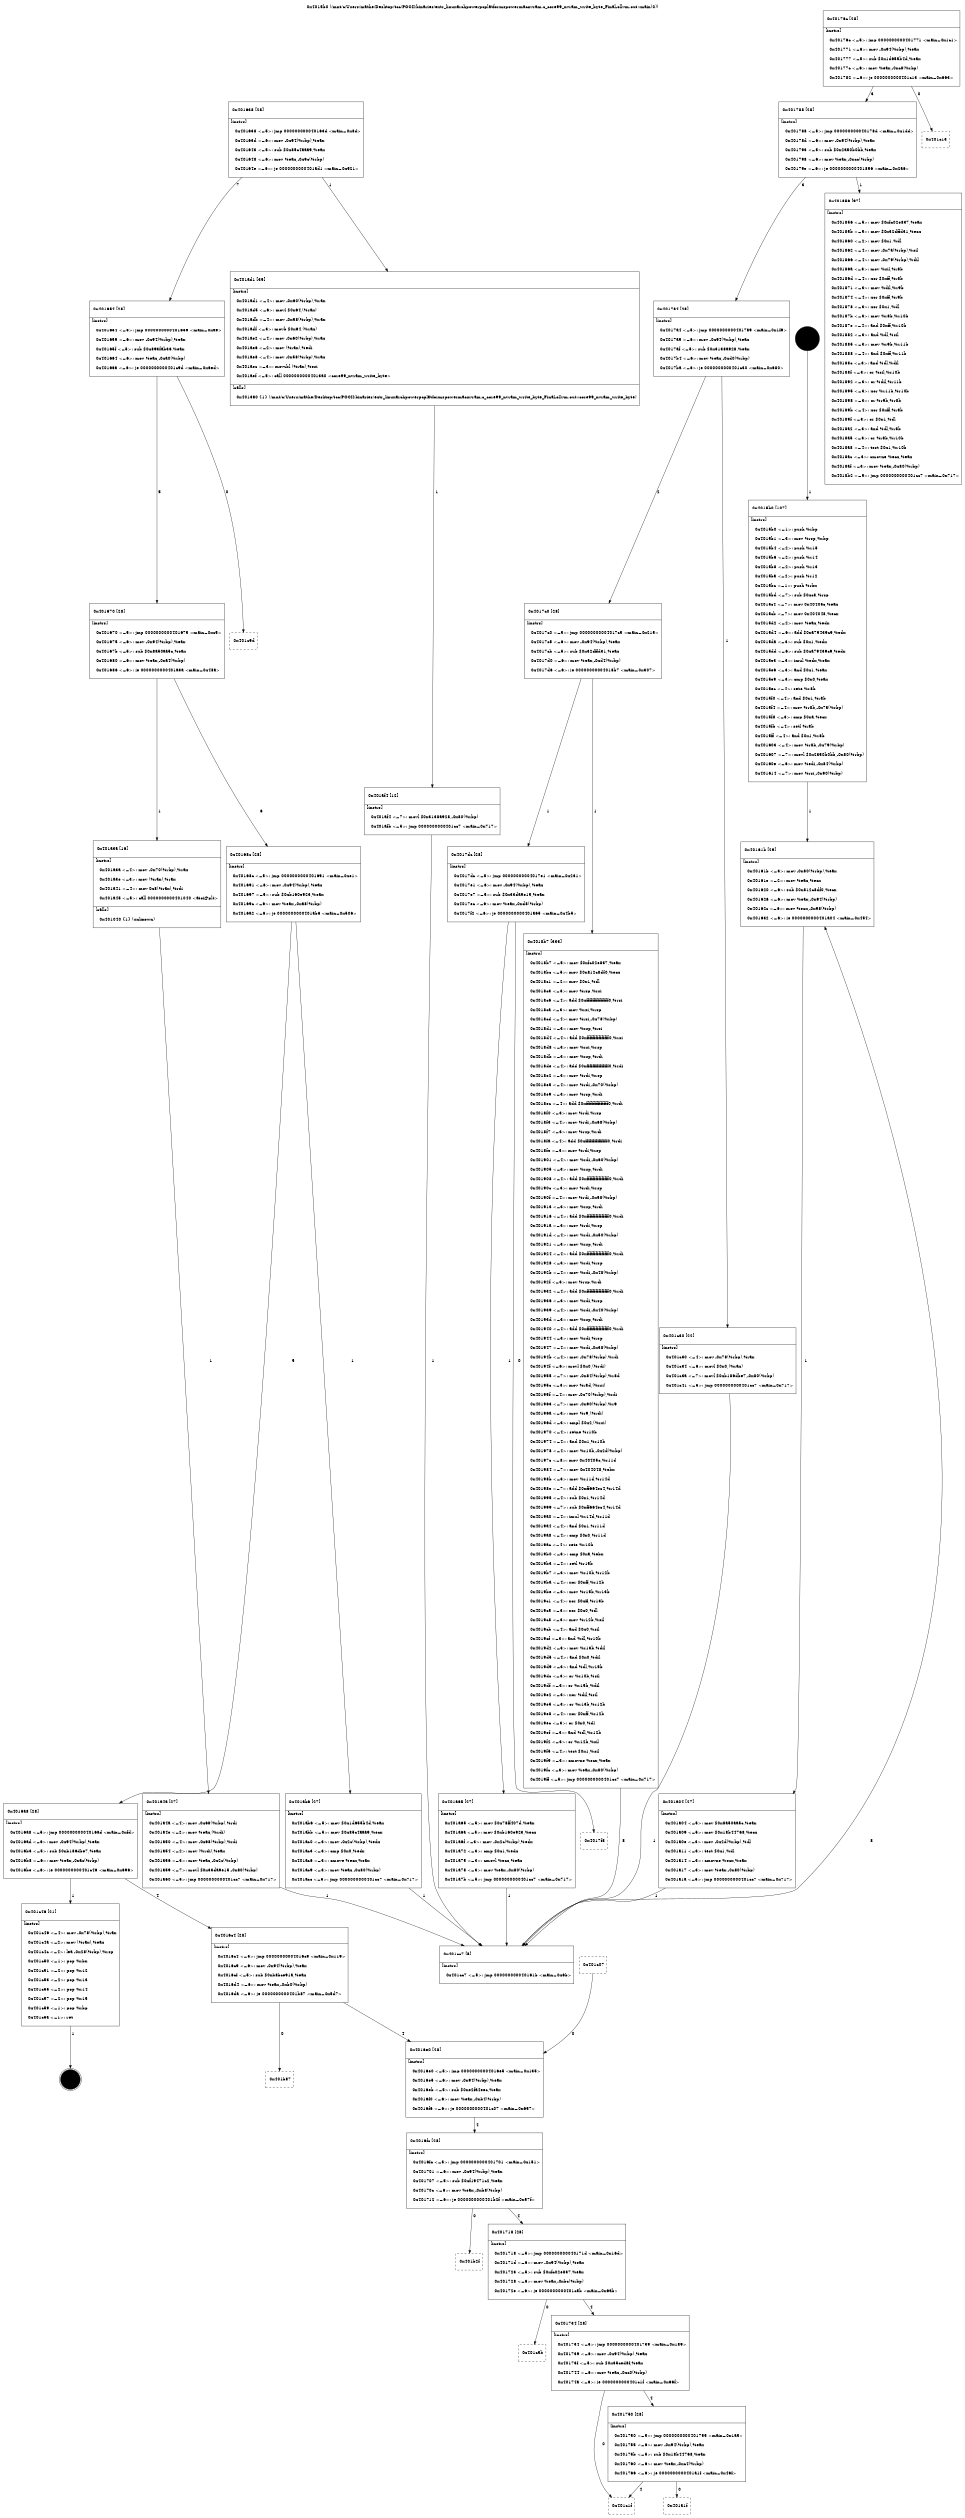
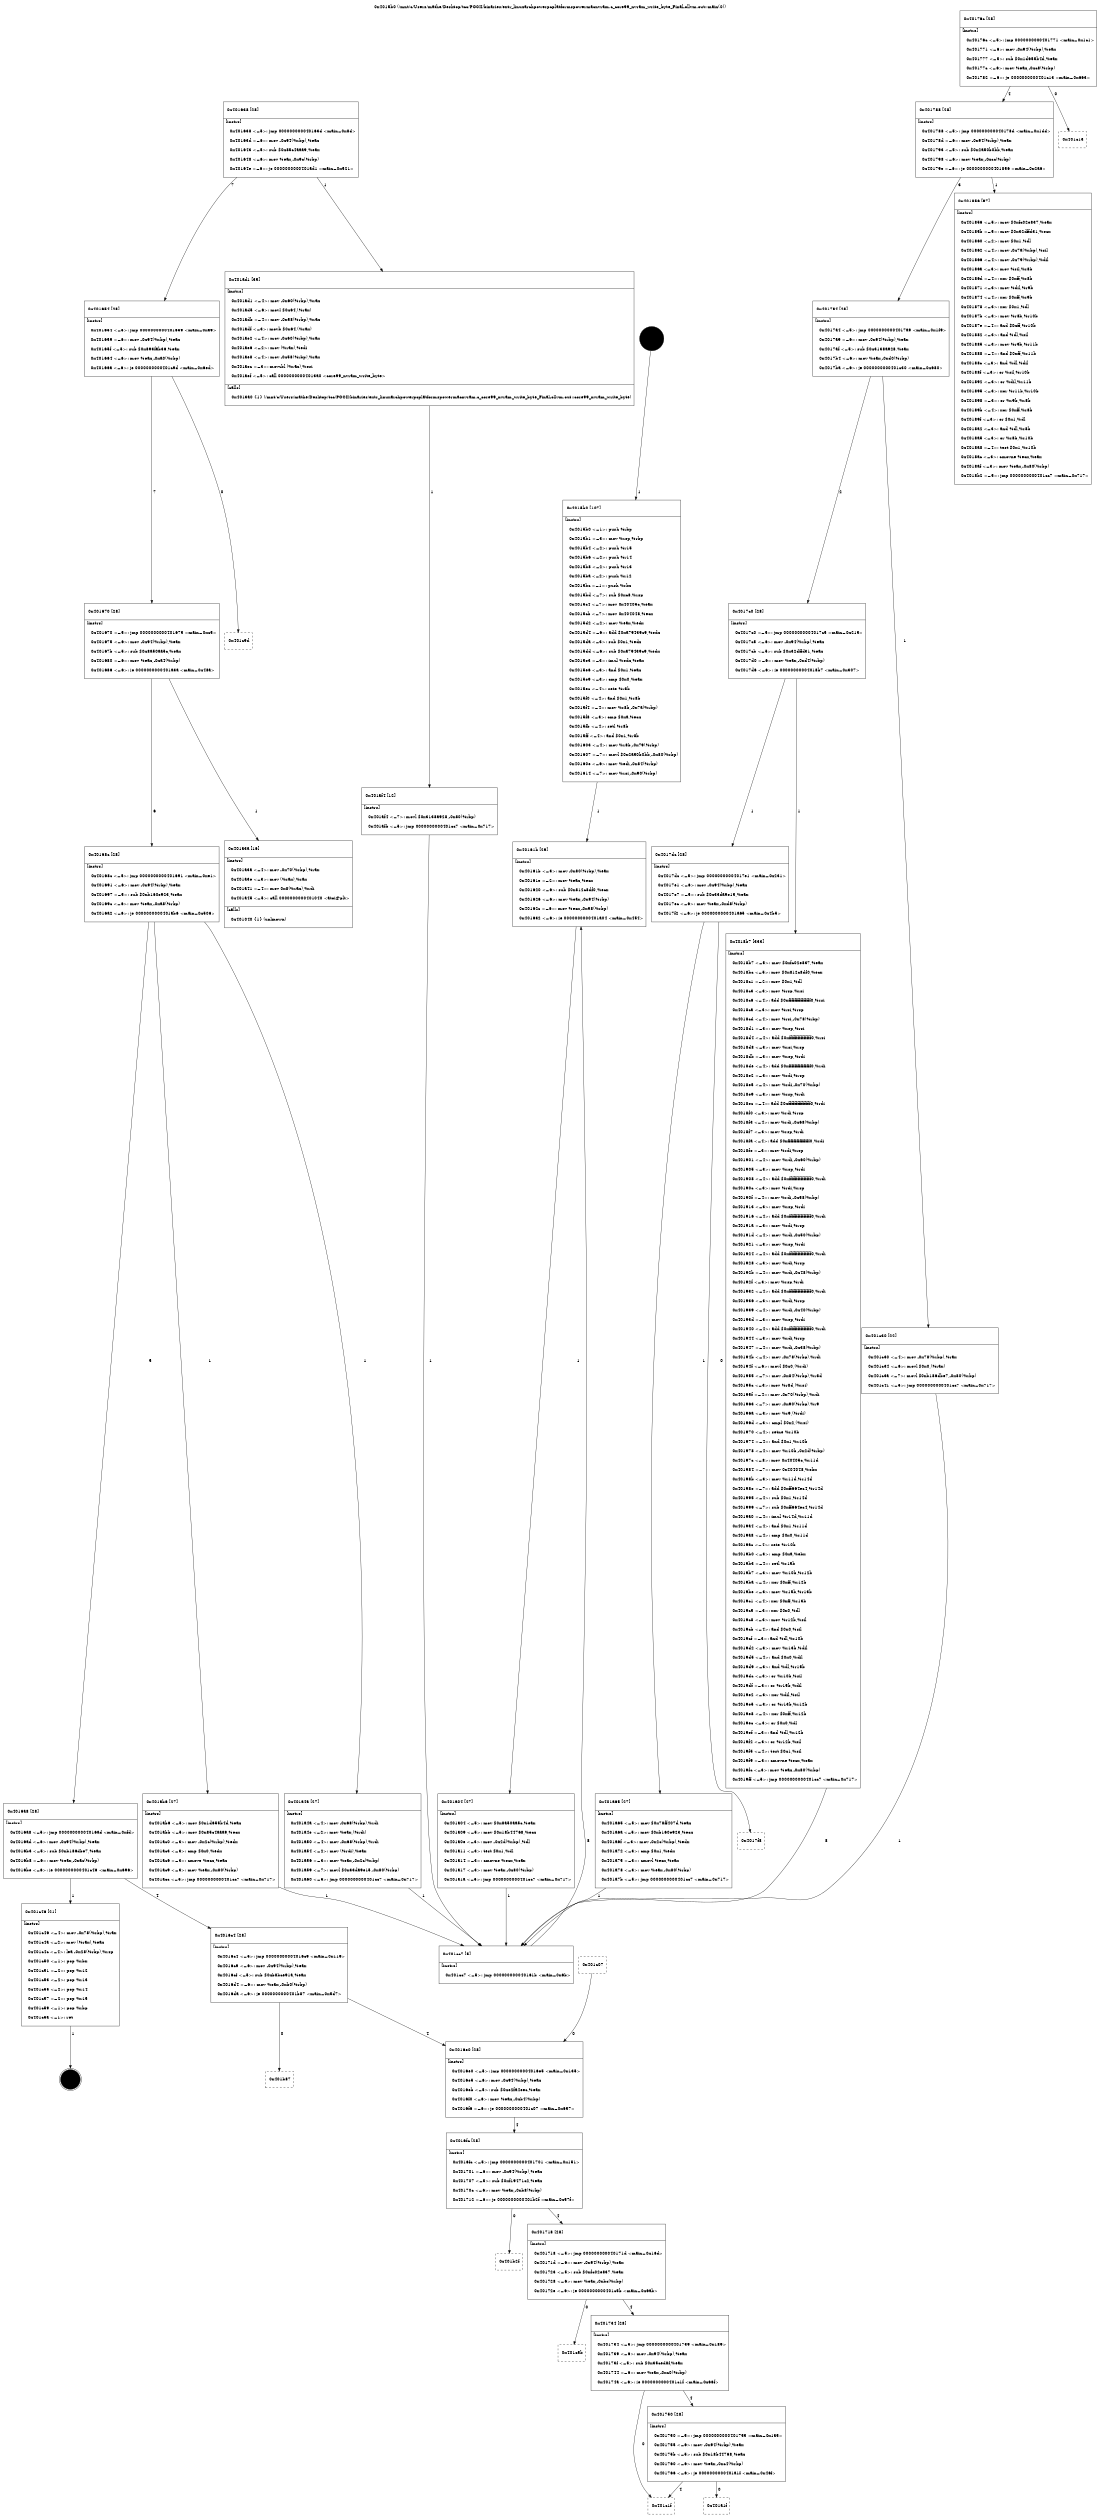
(872, 94) -> (1009, 94)
(159, 492) -> (154, 492)
(184, 1359) -> (341, 1345)
